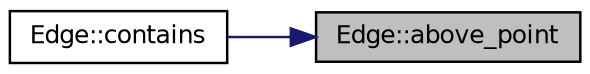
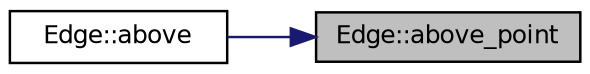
(119, 37) -> (119, 37)
